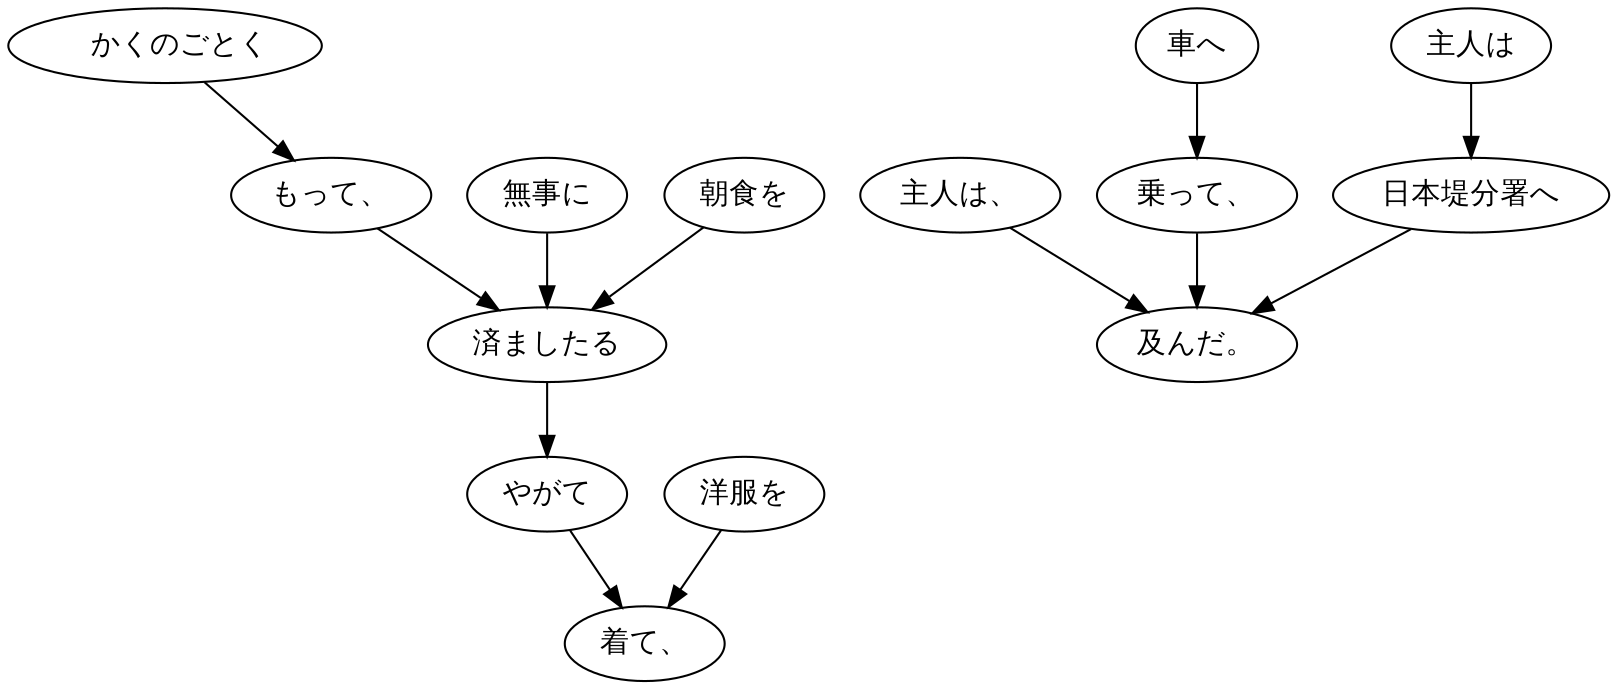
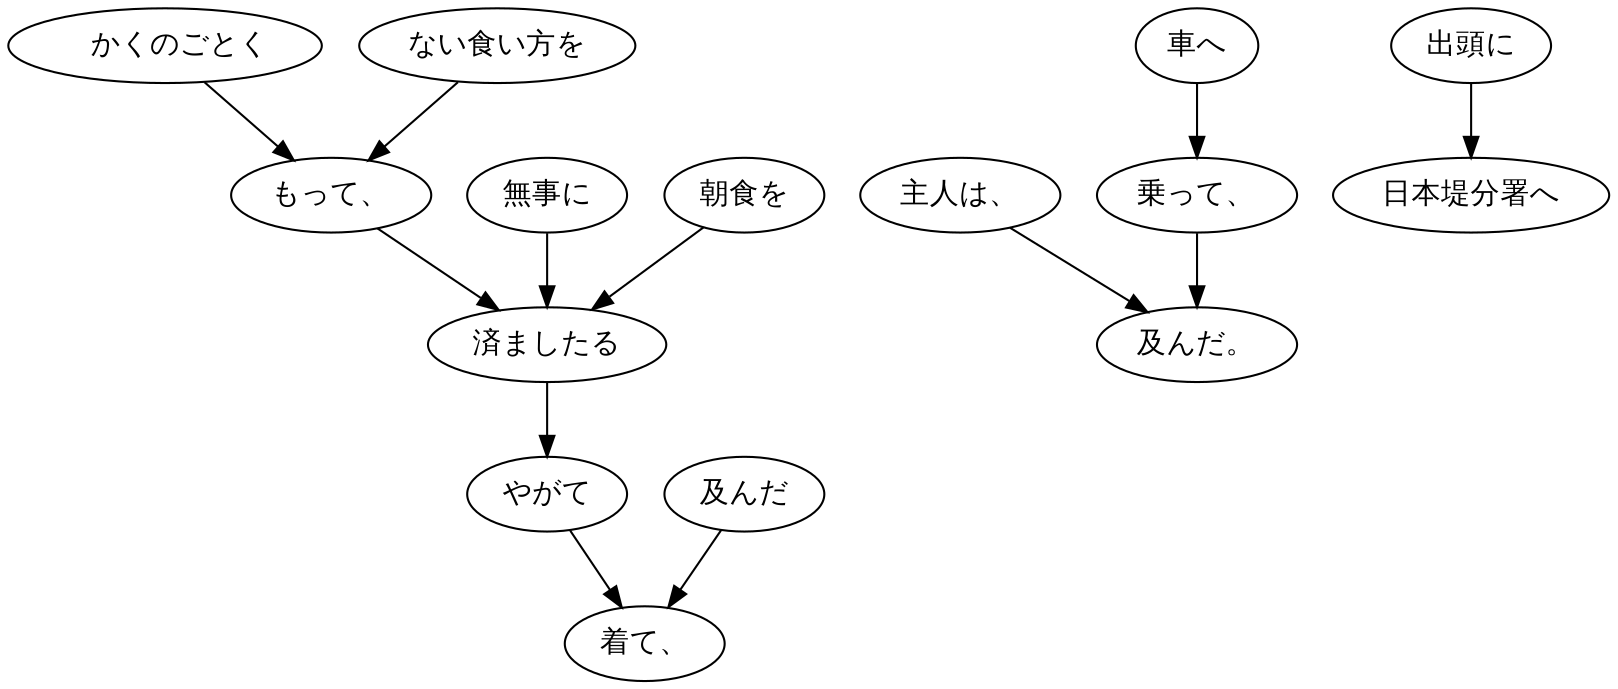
none -> (497, 46)
(1471, 46) -> (1471, 46)
(1341, 266) -> none
(744, 494) -> (744, 494)
